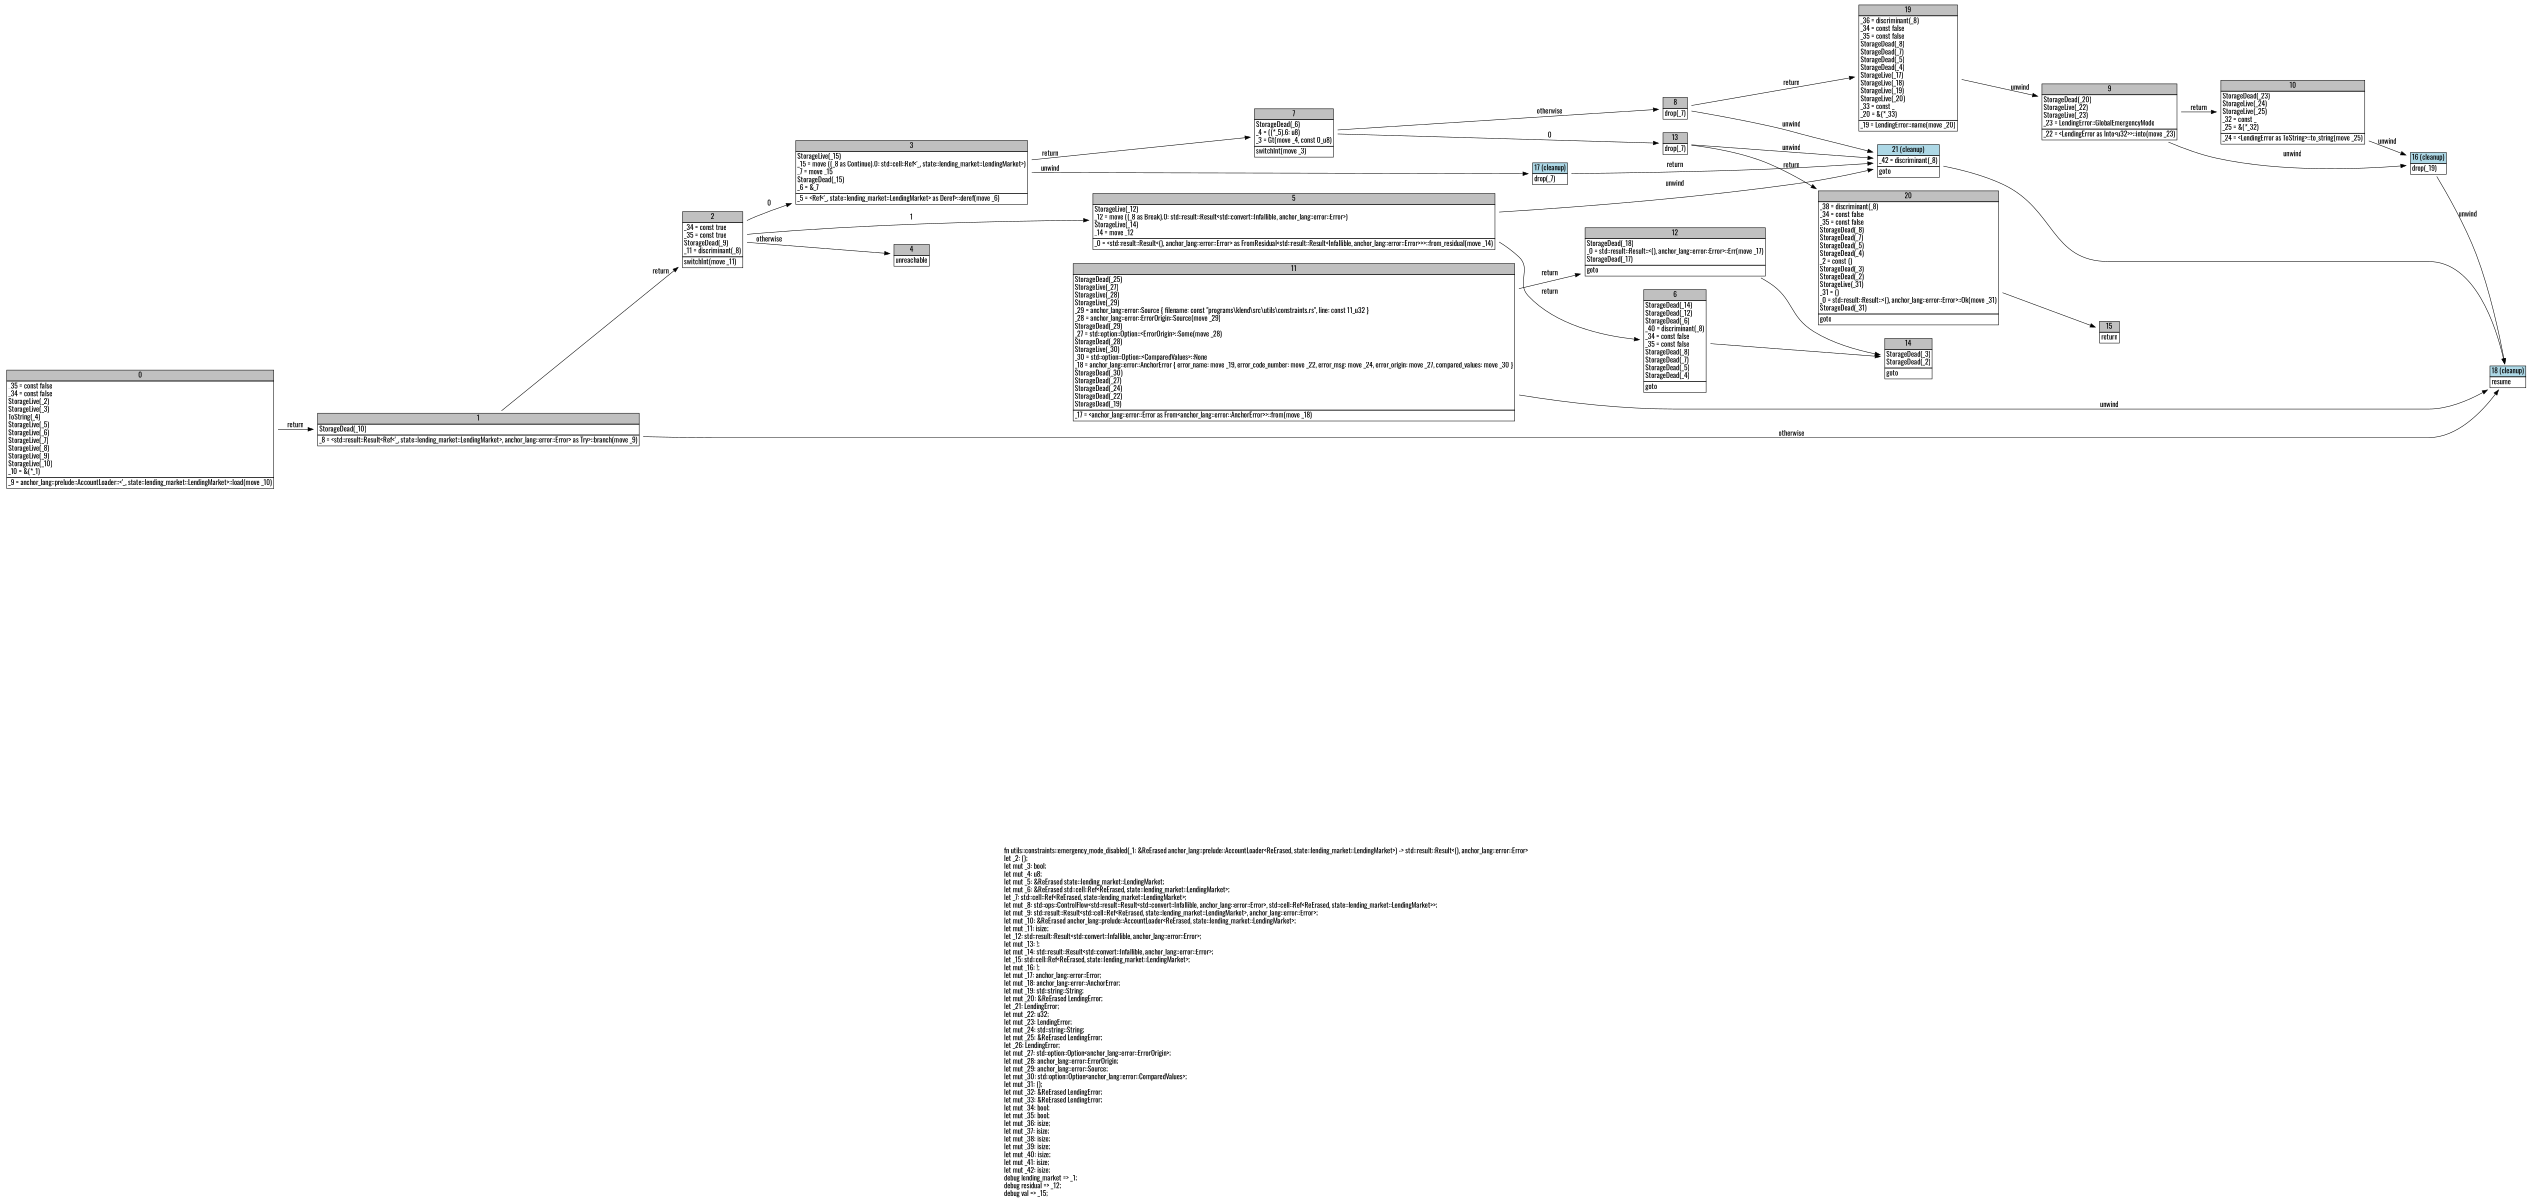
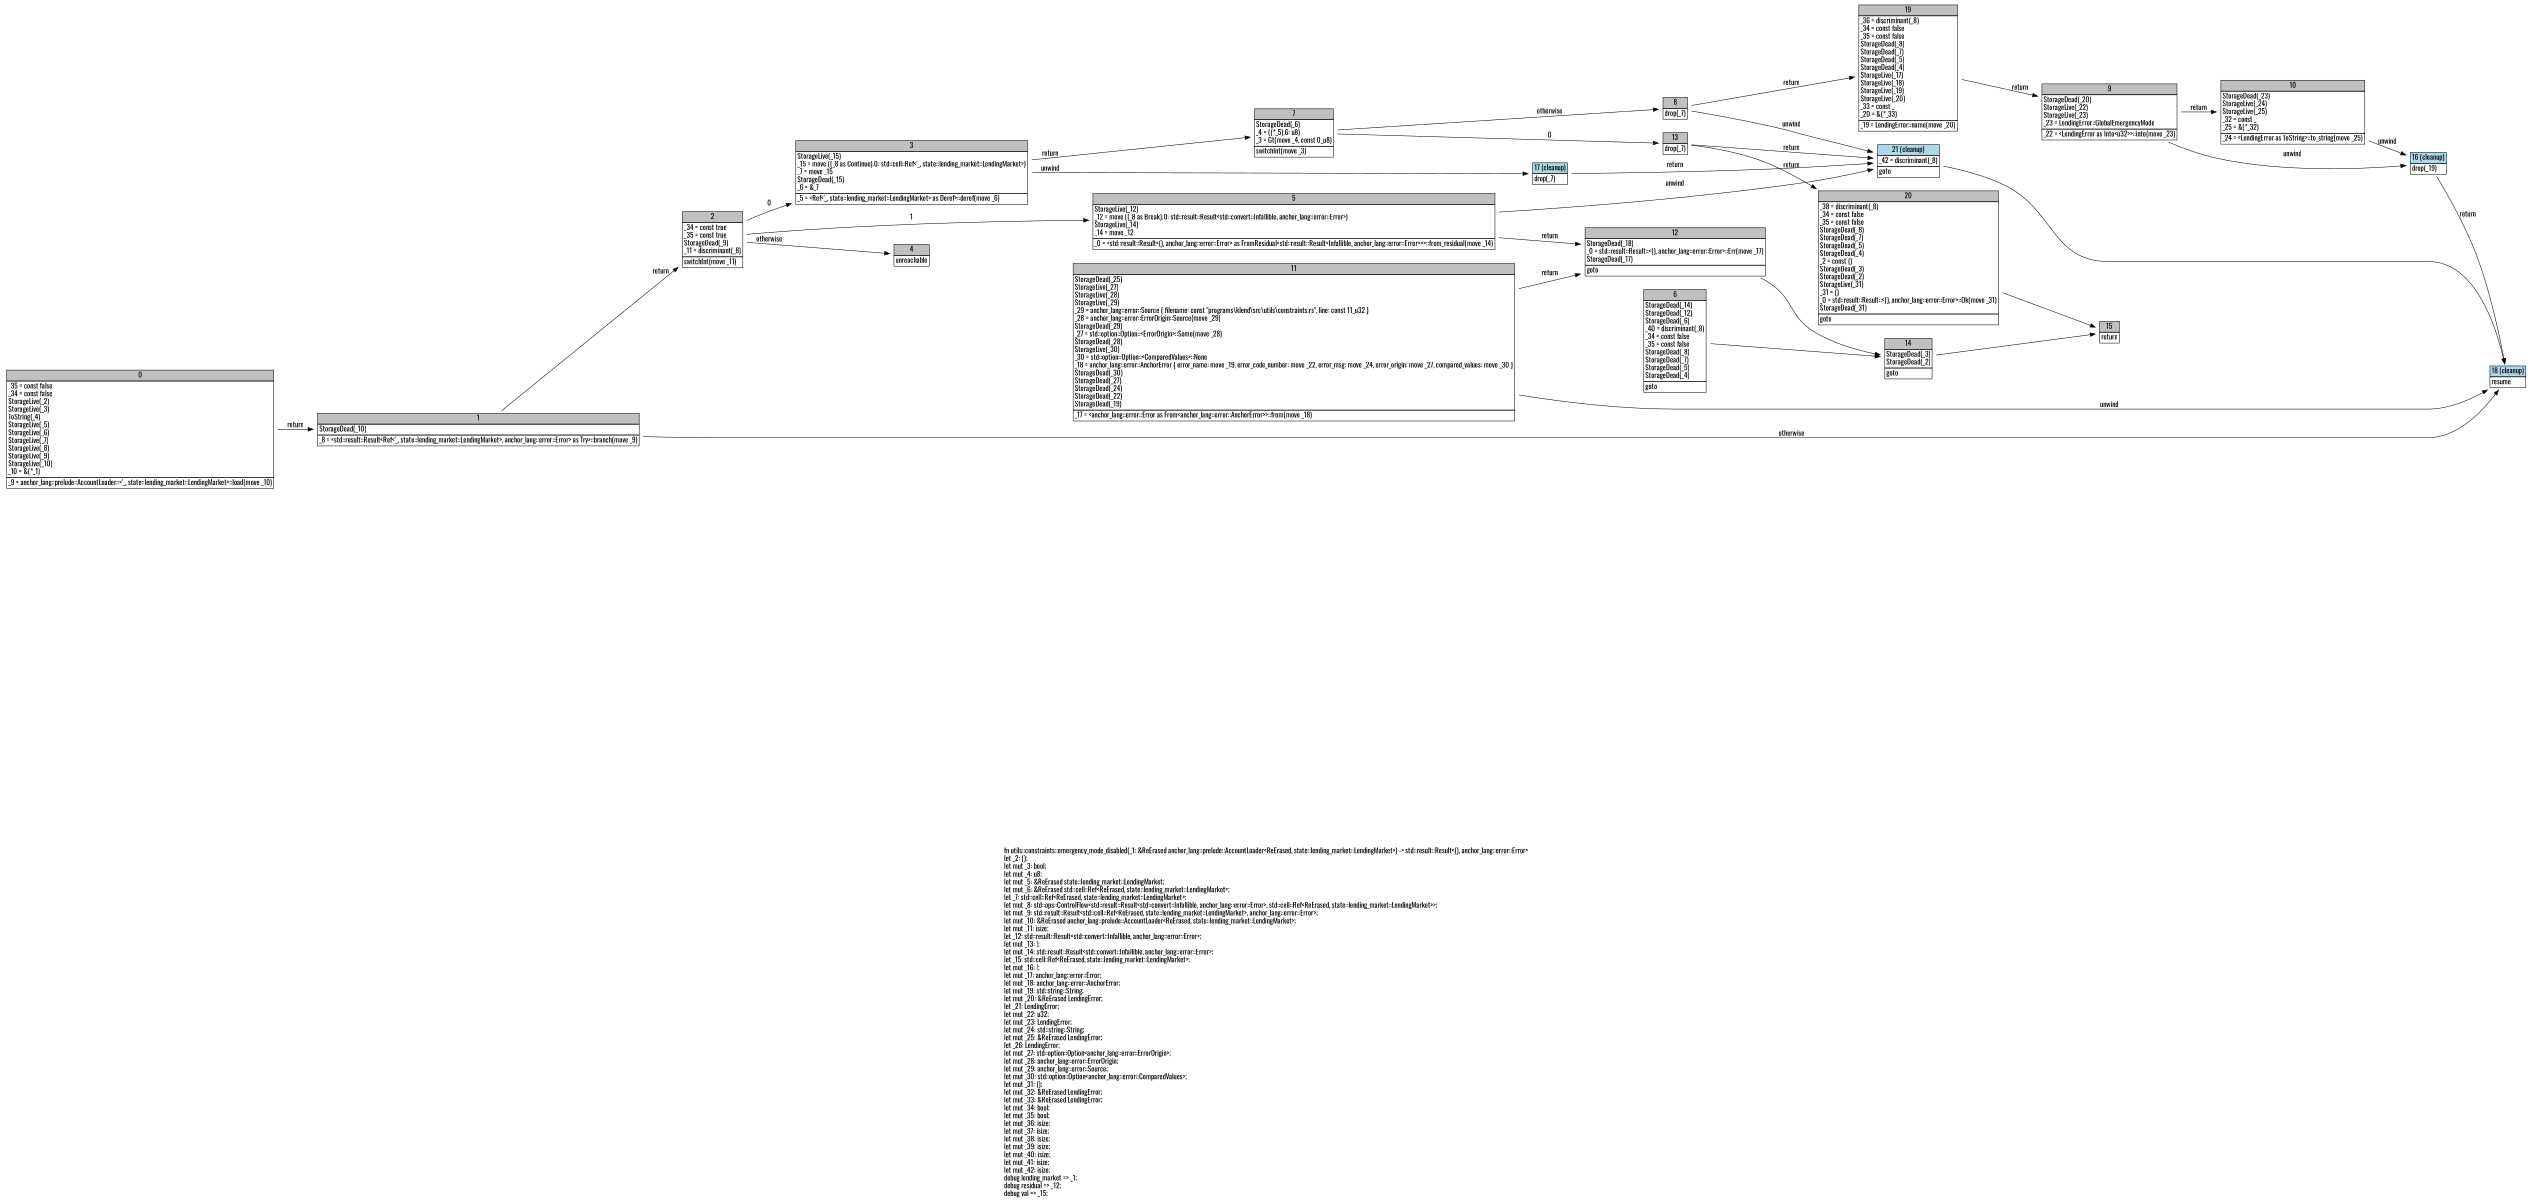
(2020, 88) -> (2020, 88)
(1792, 148) -> (1792, 148)
(2468, 215) -> (2468, 215)
(1548, 312) -> (1537, 241)
none -> (2013, 345)
